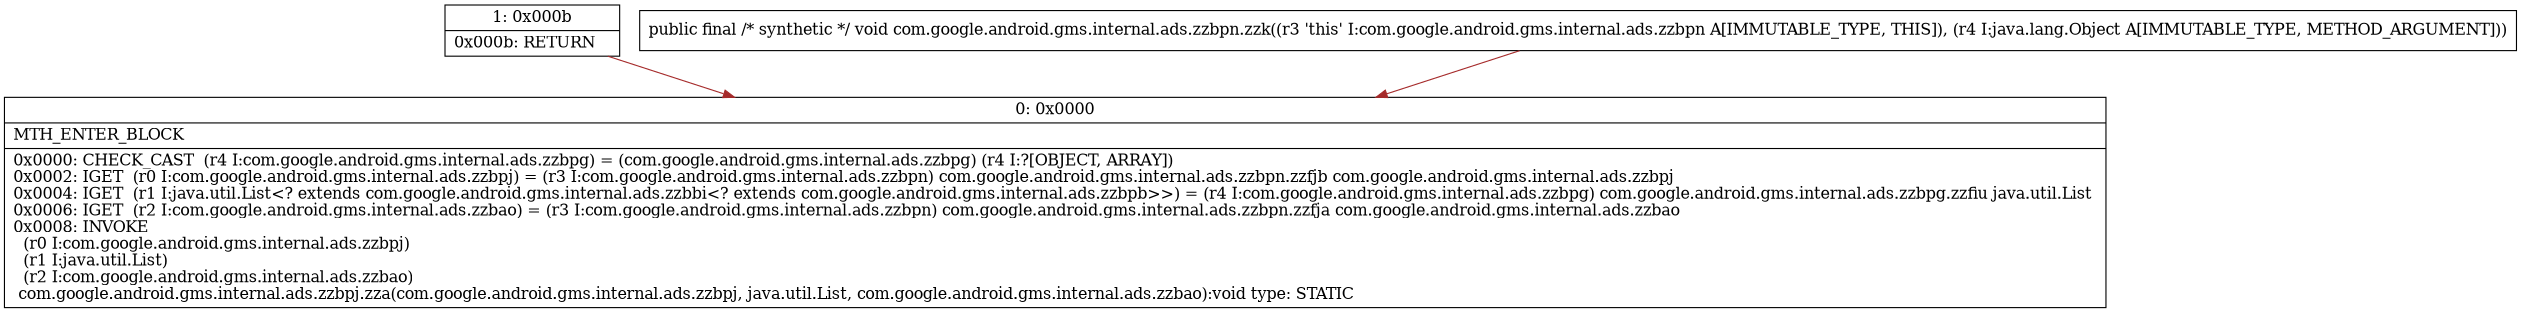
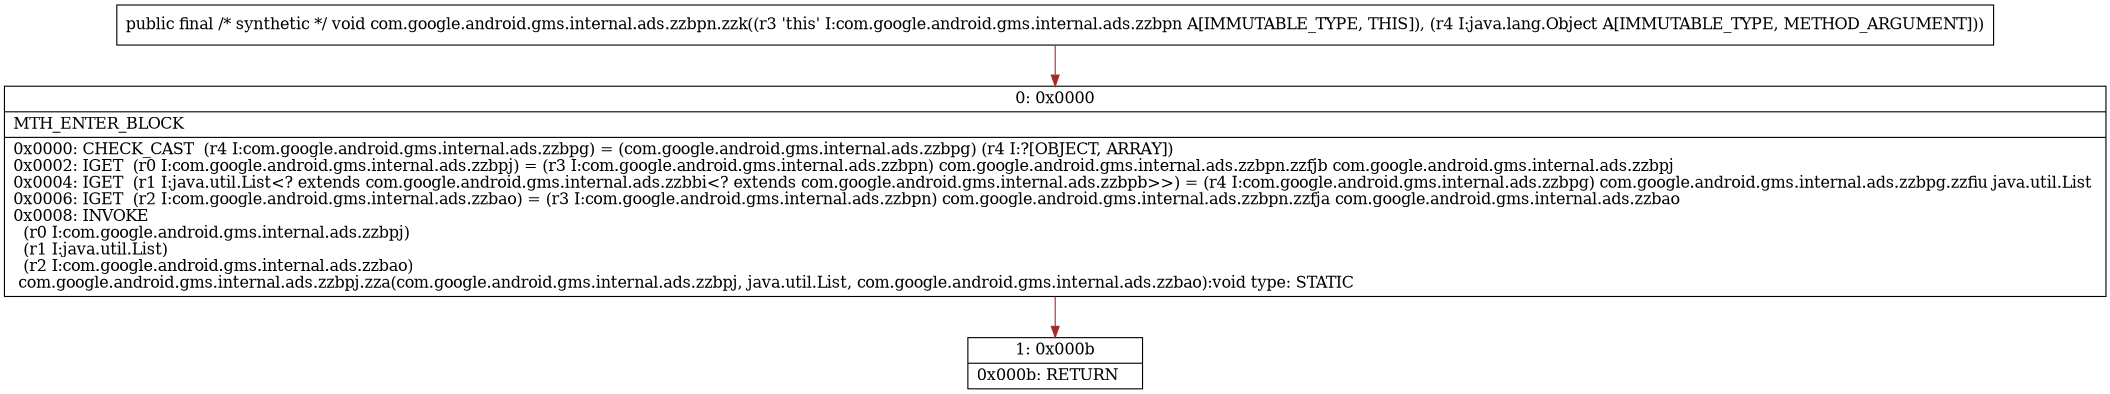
(666, 75) -> (1055, 311)
